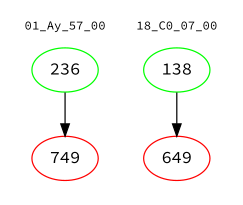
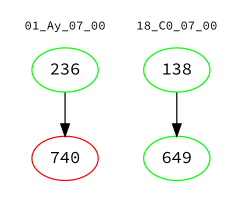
(66, 26) -> (66, 26)
(65, 158) -> (65, 158)
(177, 158) -> (177, 158)
